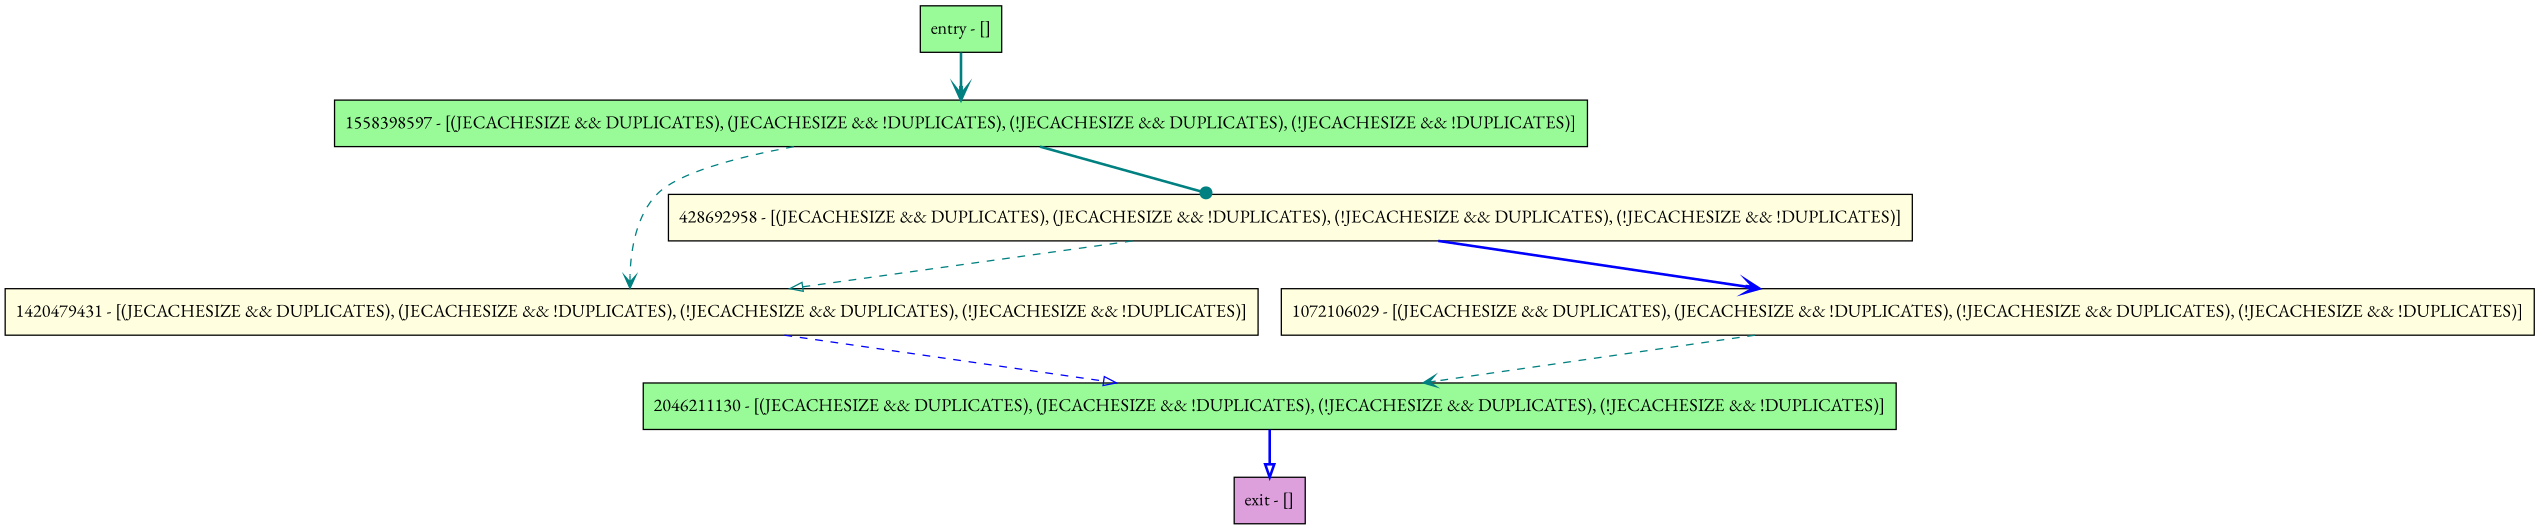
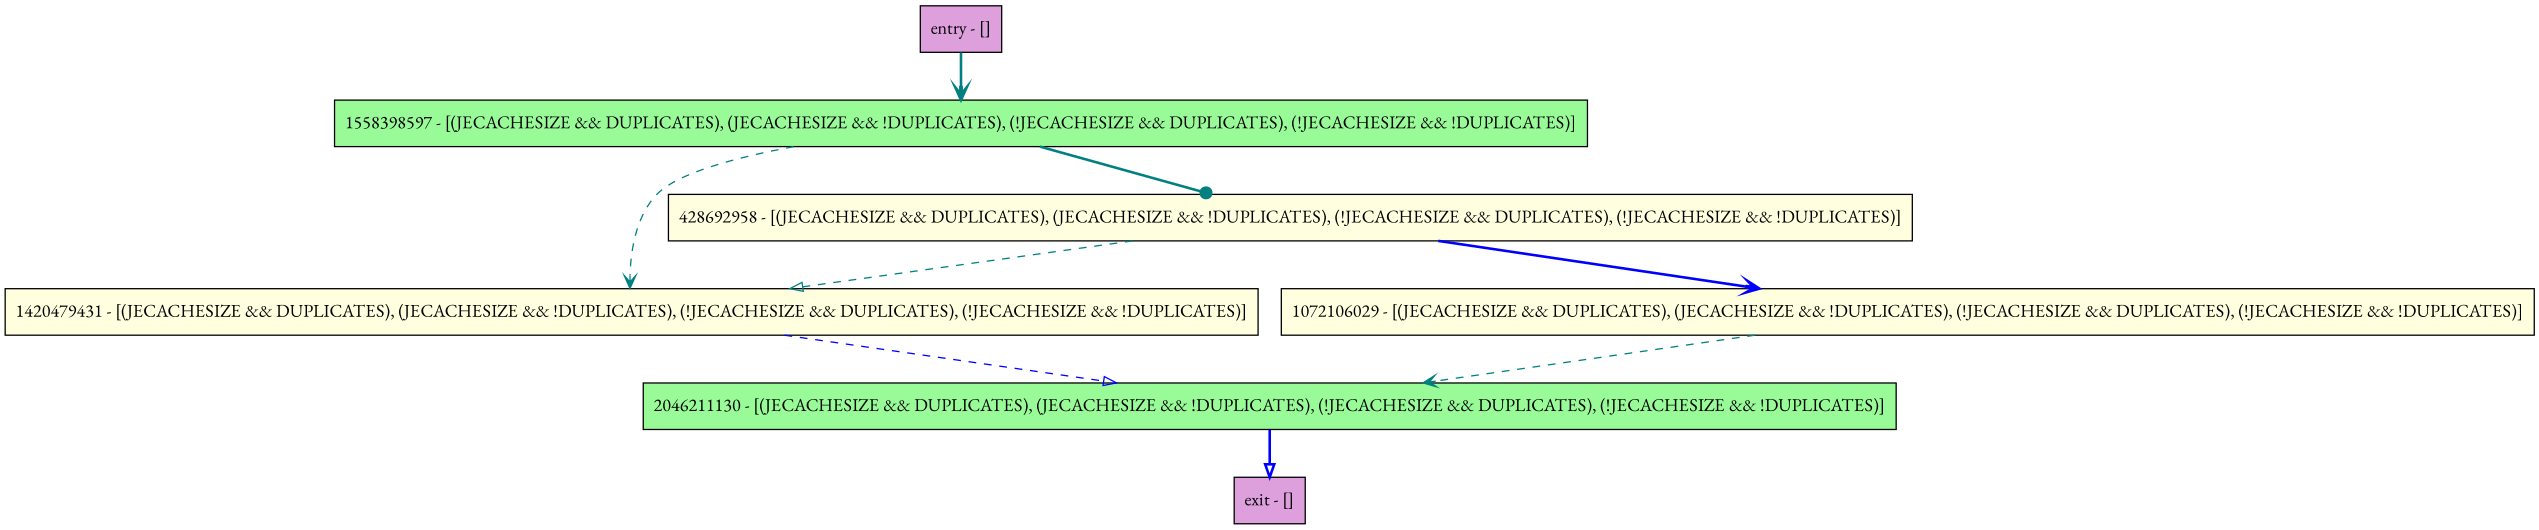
(961, 29) -> (961, 29)
